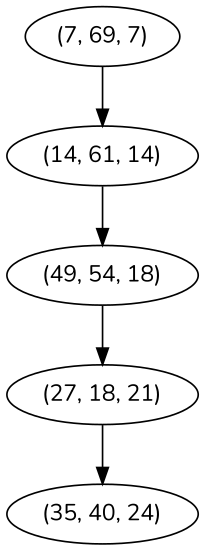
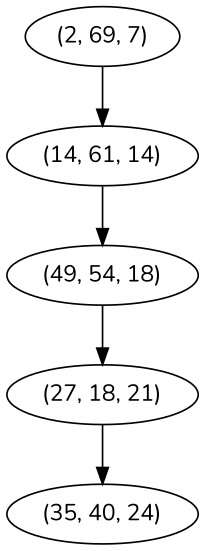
(103, 36) -> (103, 36)
